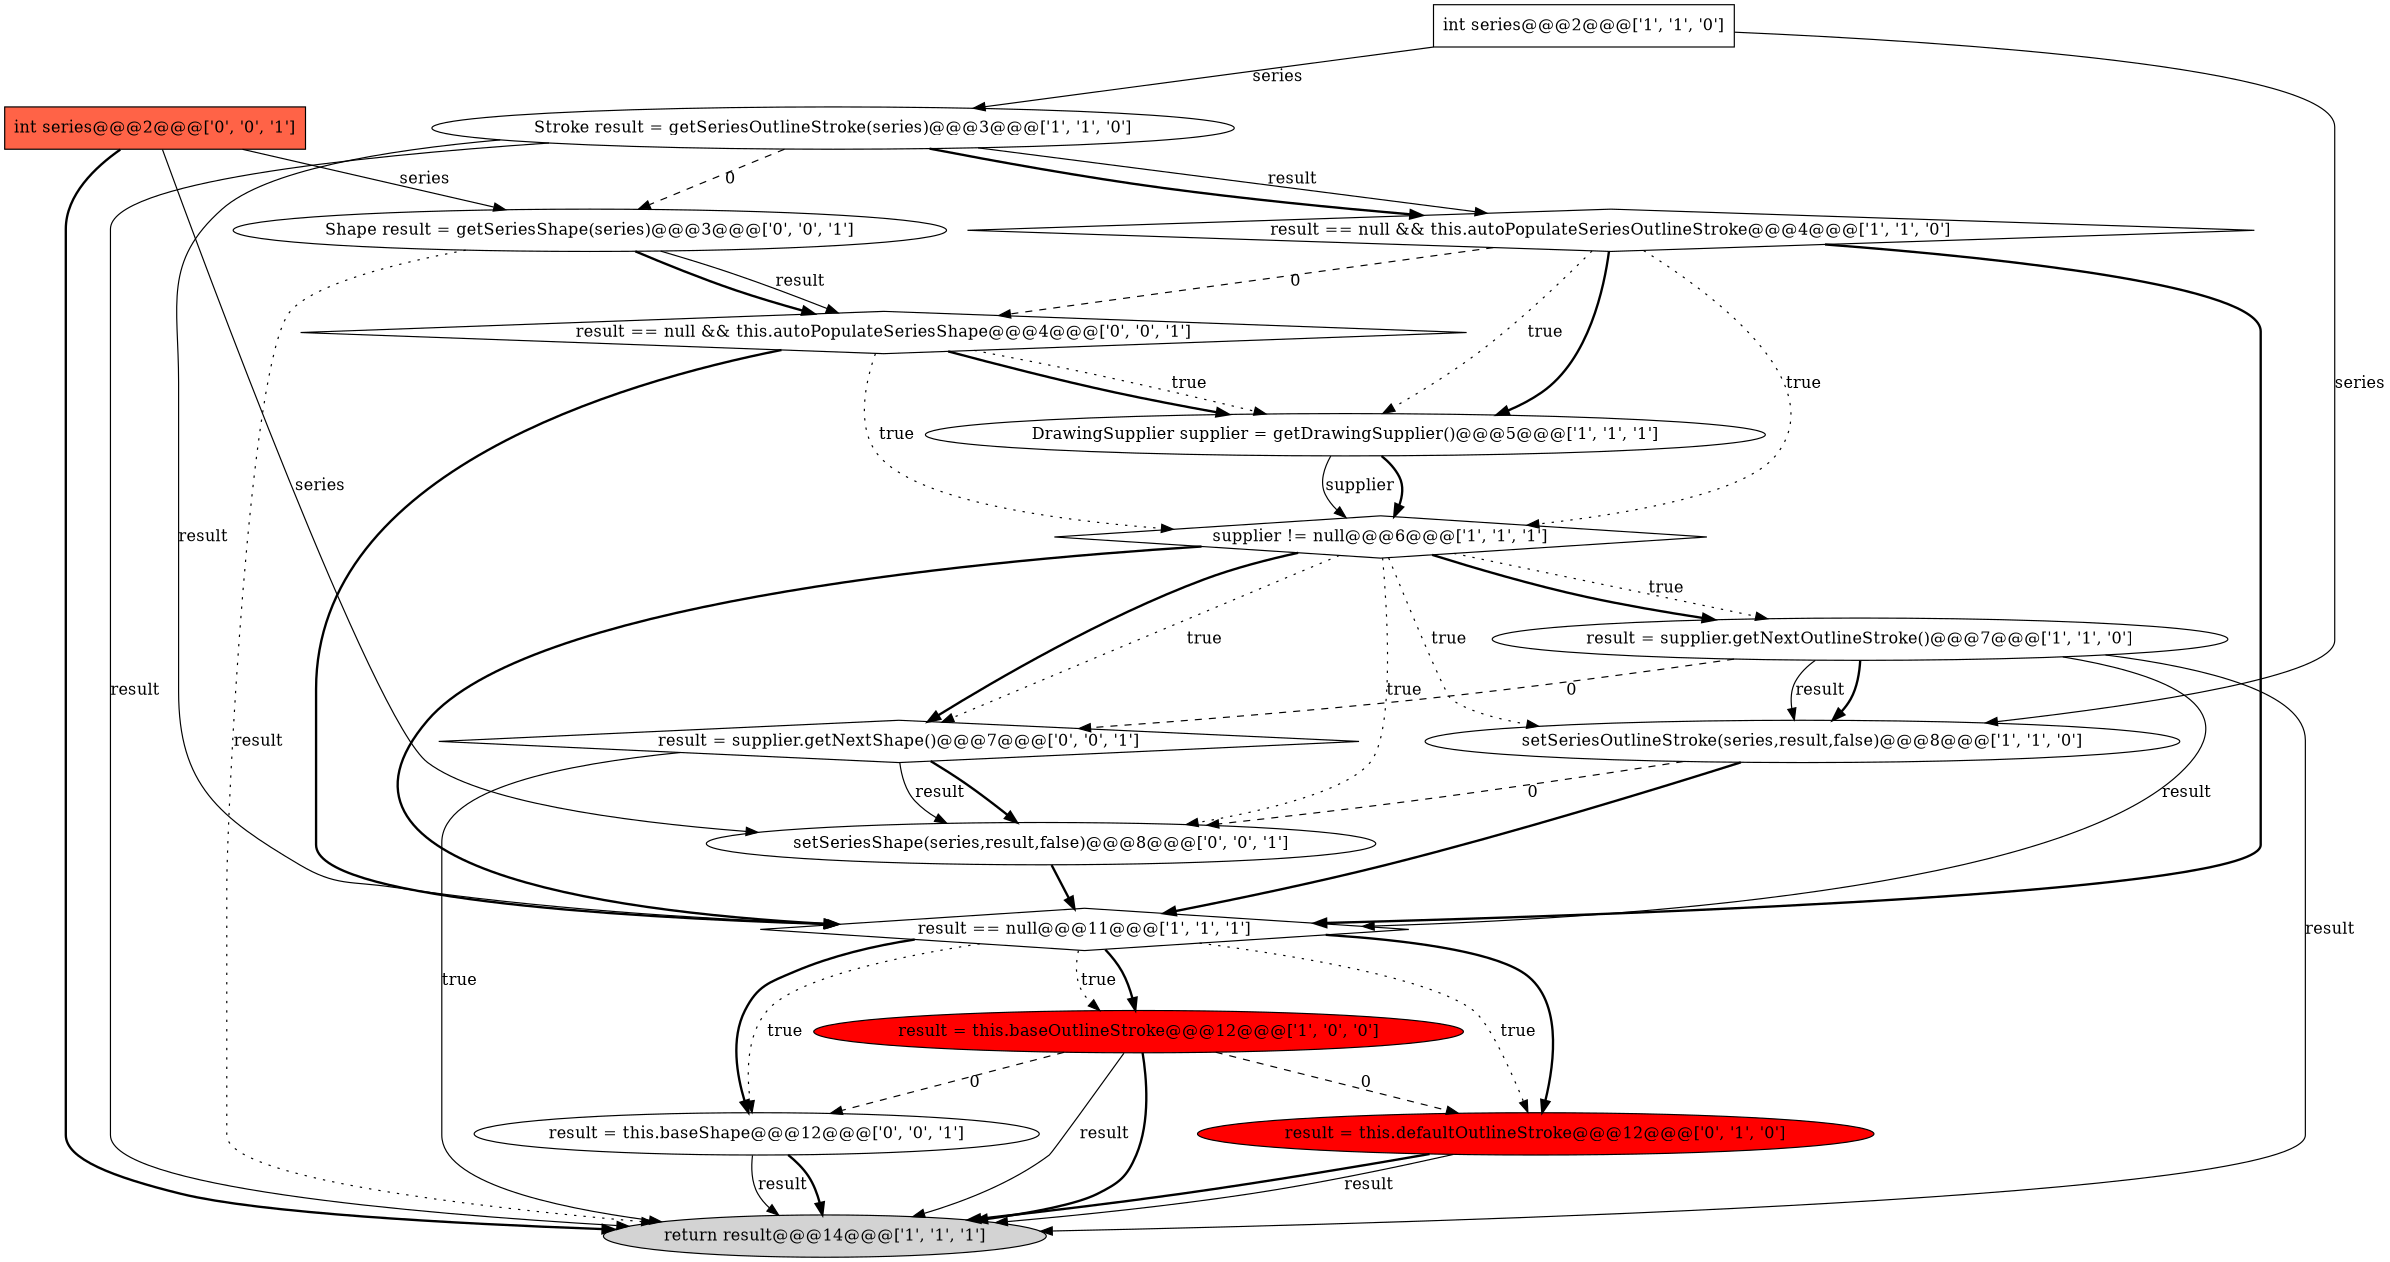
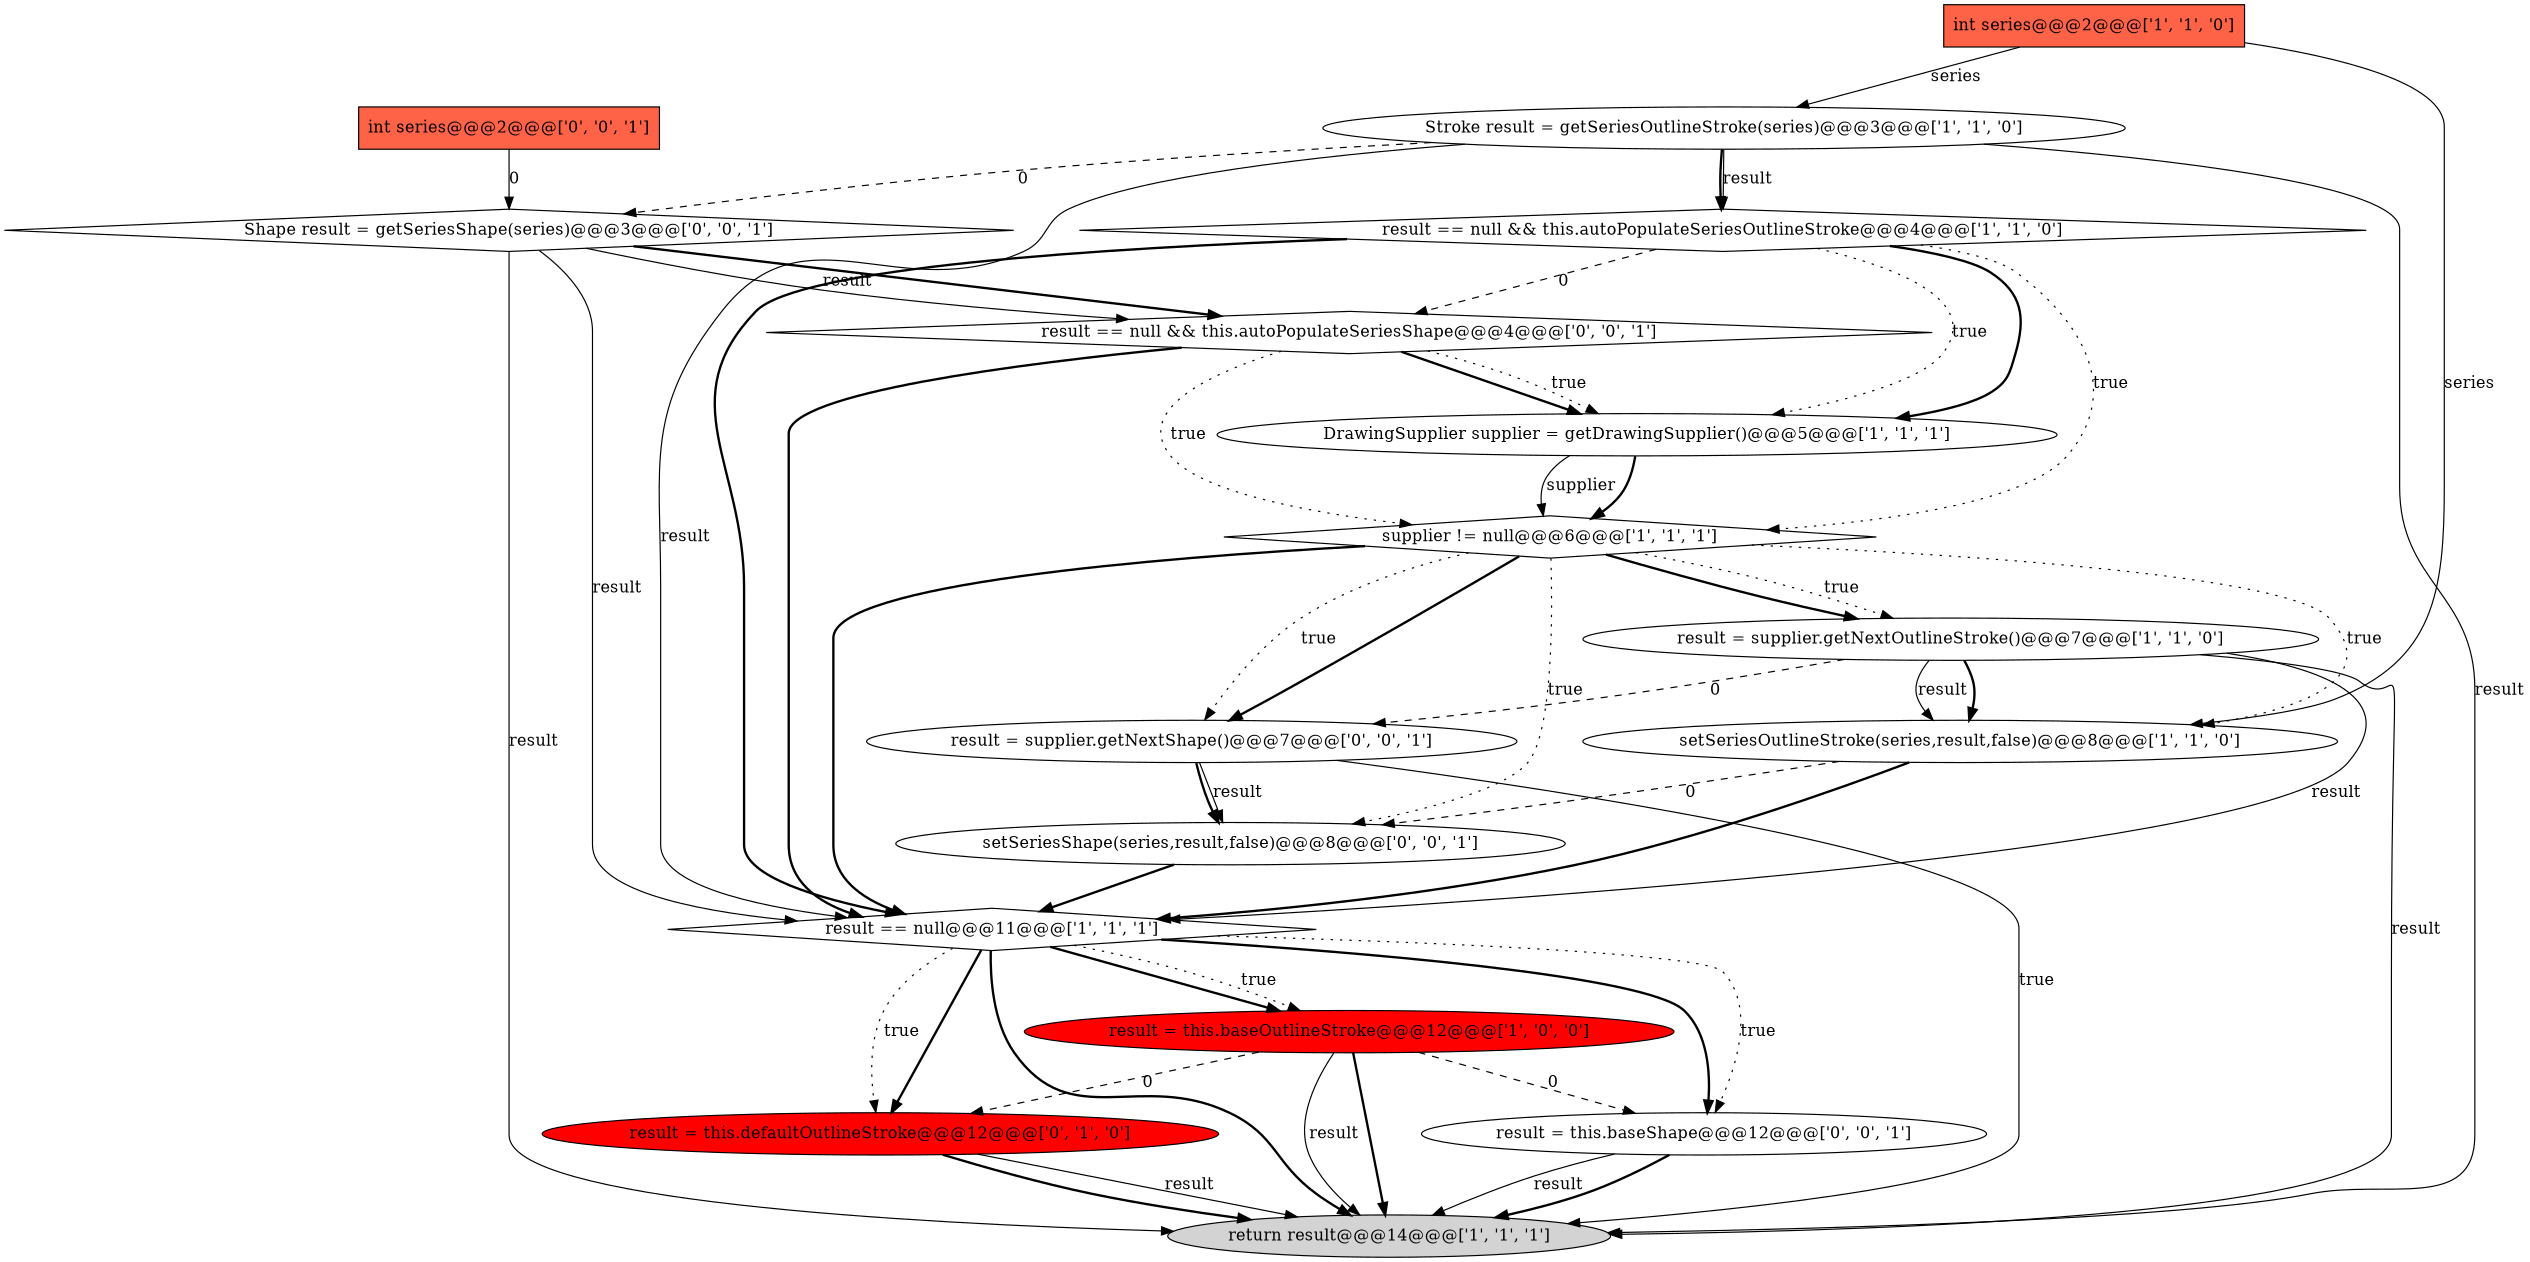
(1584, 26) -> (2094, 26)
(425, 179) -> (515, 179)
(590, 230) -> (509, 230)
(346, 614) -> none
none -> (592, 647)
(899, 741) -> (1192, 741)
(228, 842) -> (509, 1029)
(66, 911) -> (1136, 1096)
